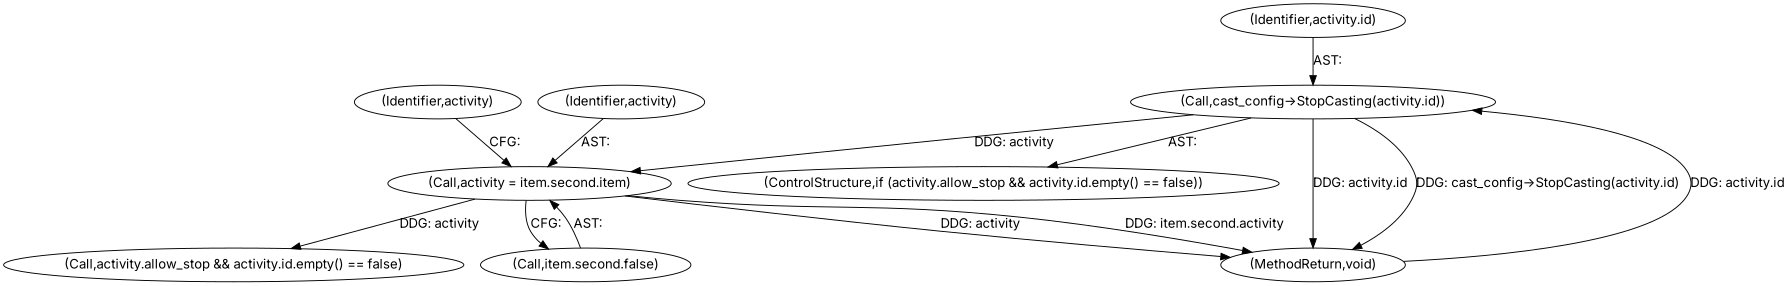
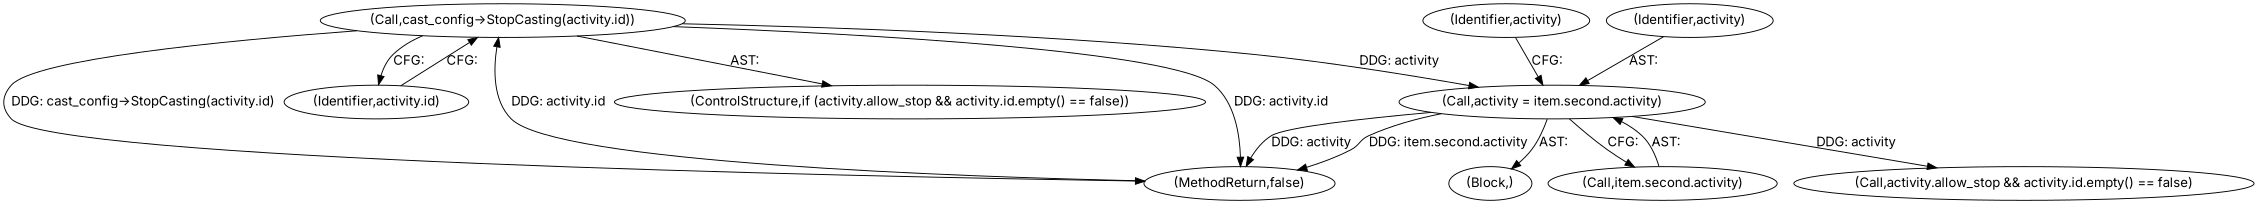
none -> (397, 51)
(1329, 61) -> (464, 61)
(530, 183) -> (1552, 102)
none -> (1490, 183)
(586, 265) -> (1663, 183)
(1313, 265) -> (1240, 183)
